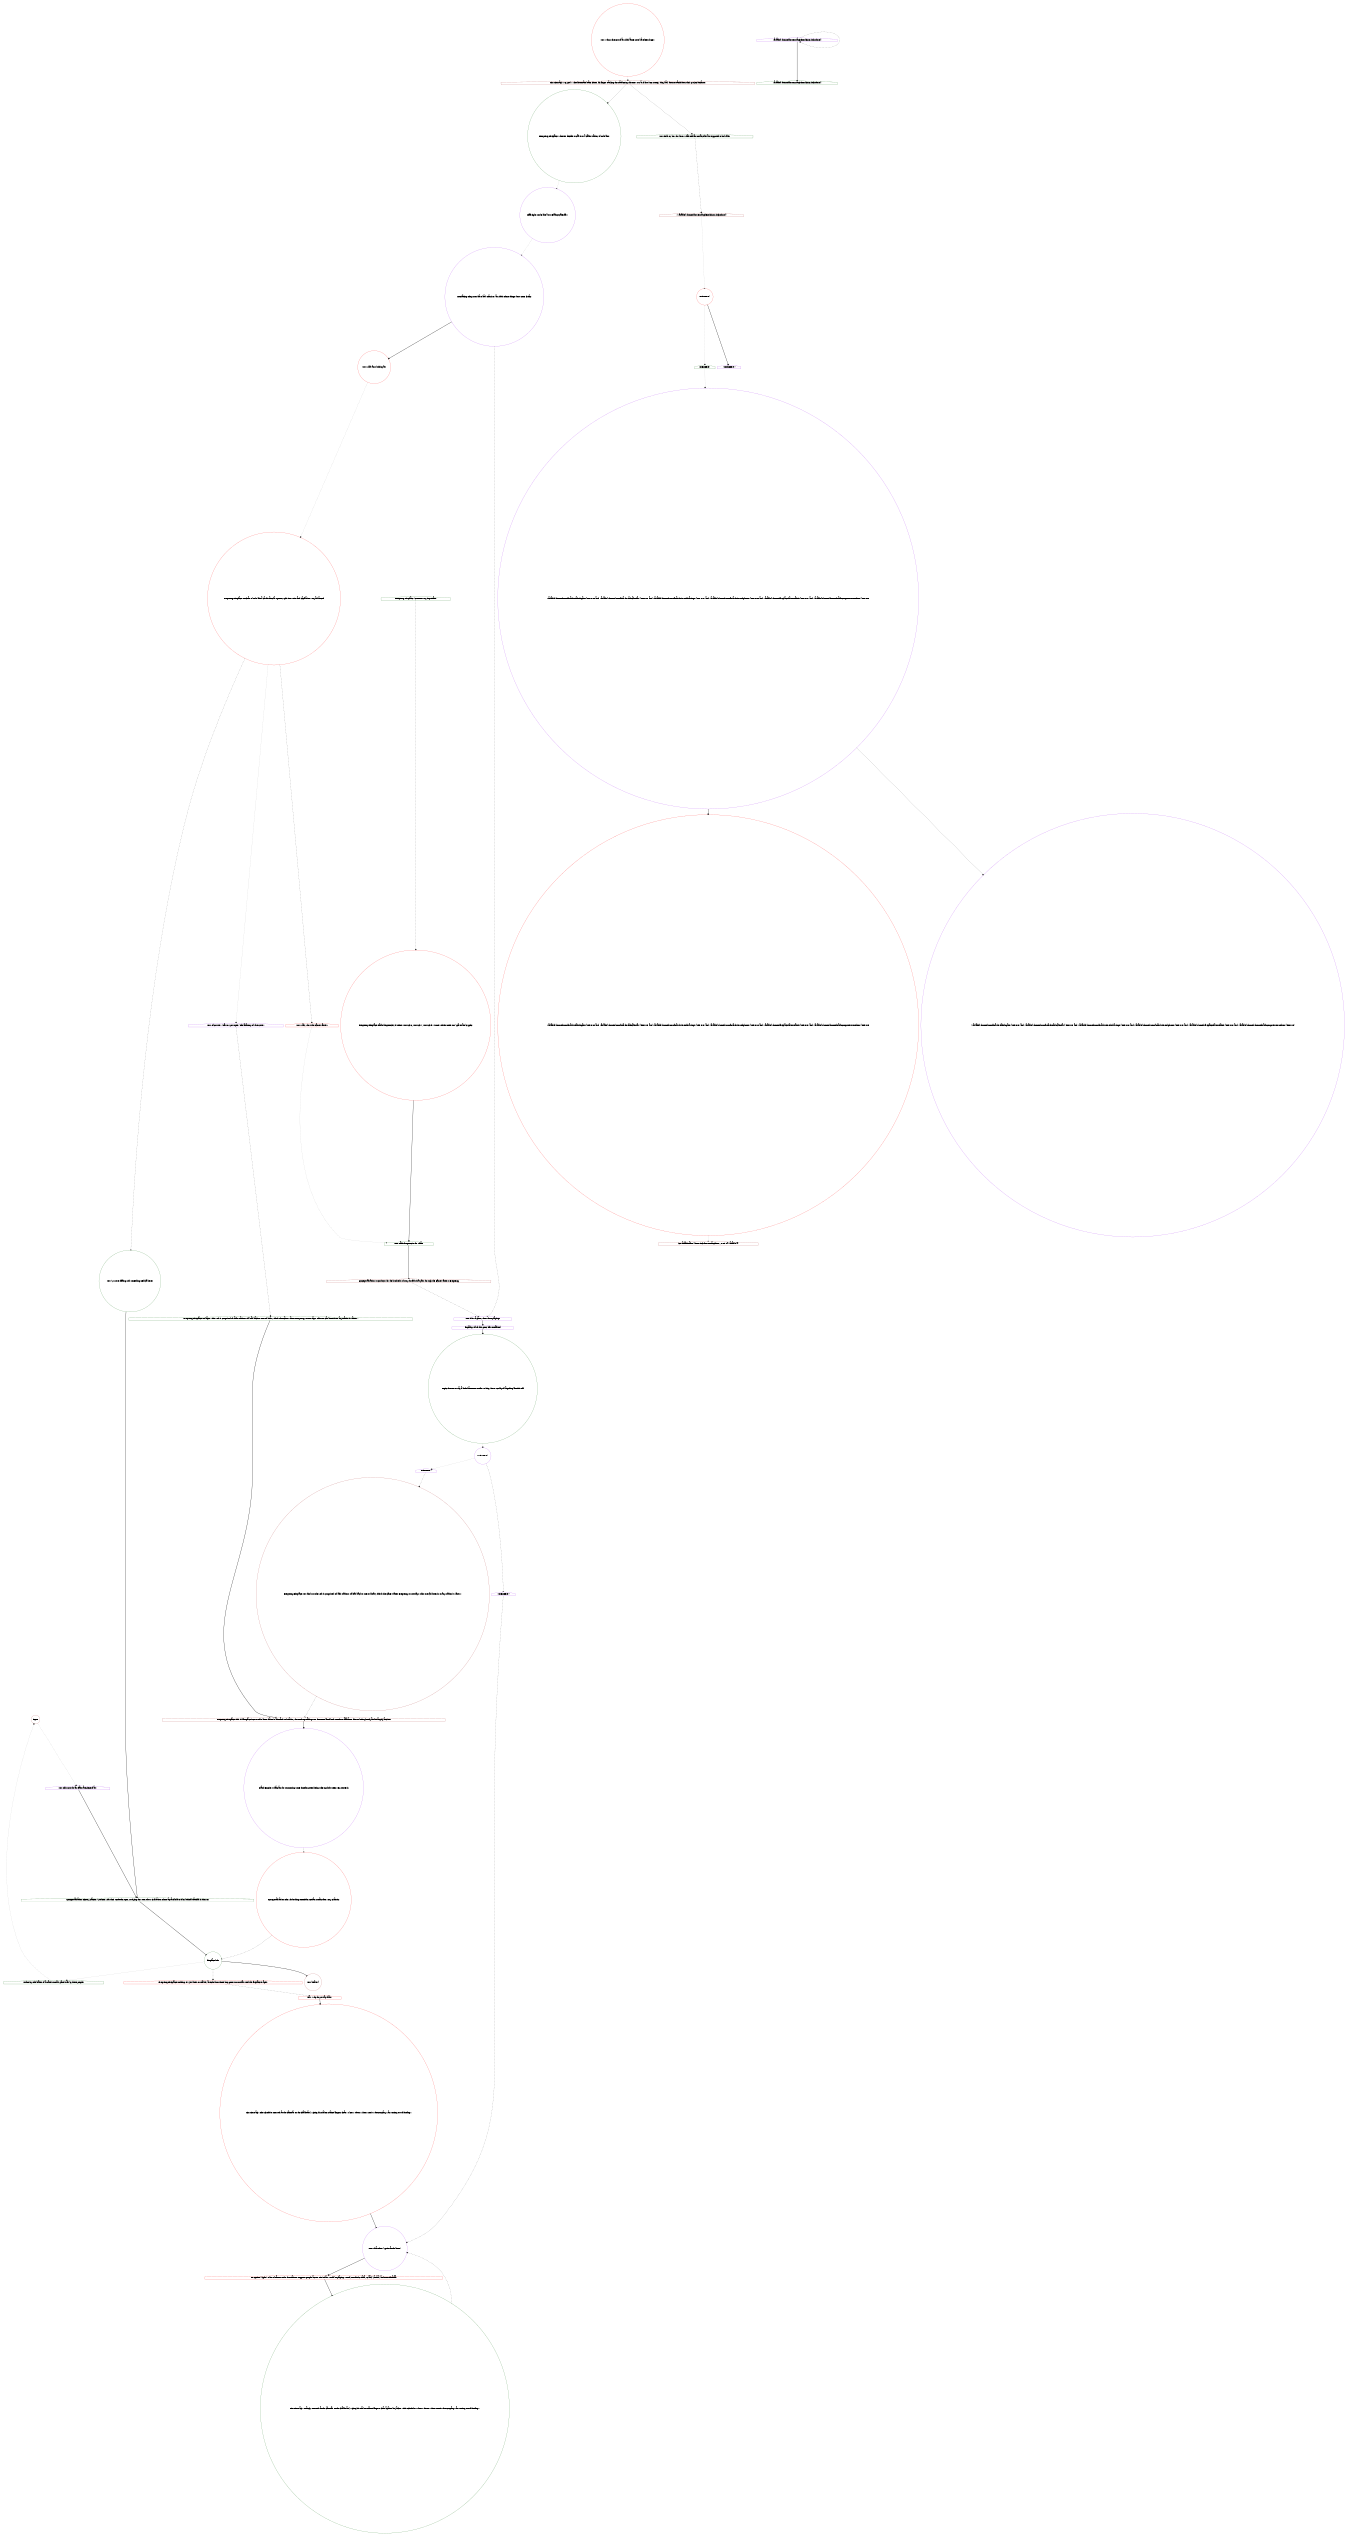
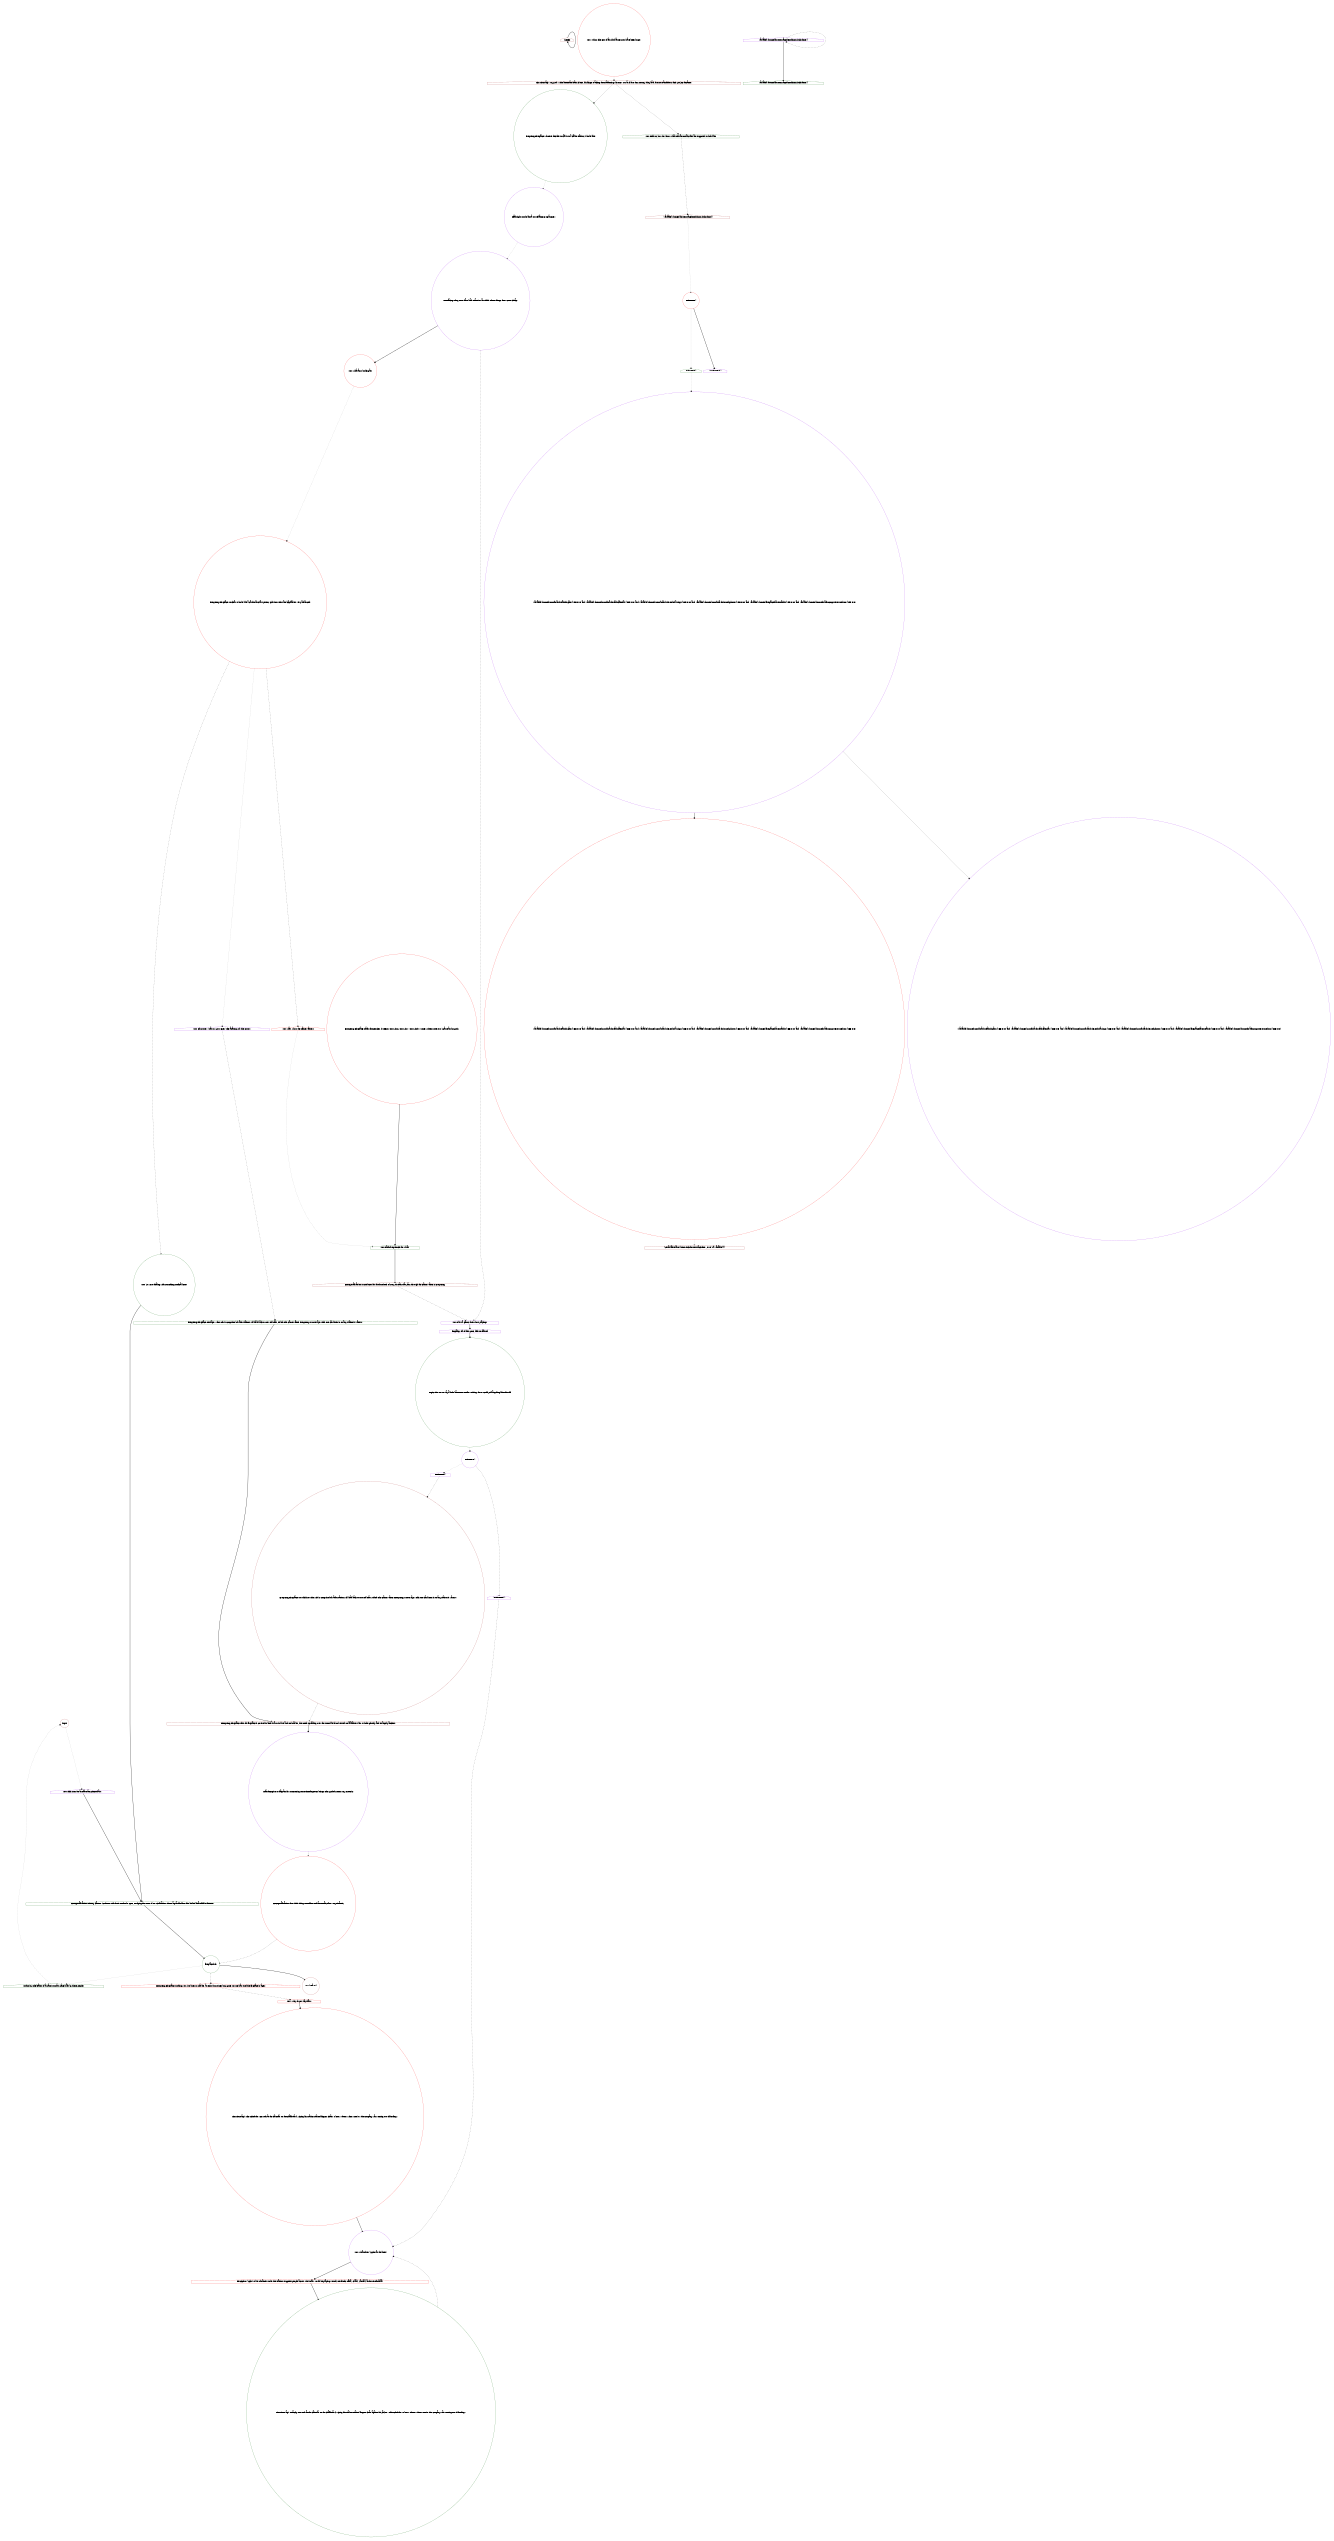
none -> (567, 40)
(548, 215) -> (534, 217)
(416, 599) -> none
